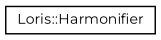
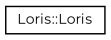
(80, 20) -> (55, 20)
